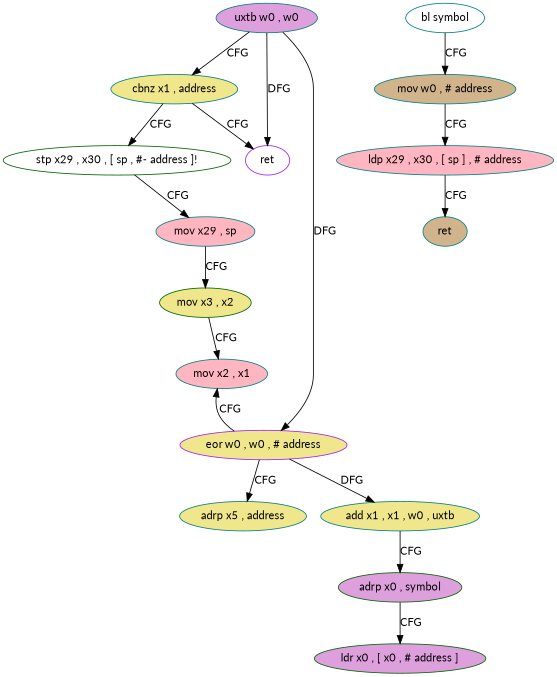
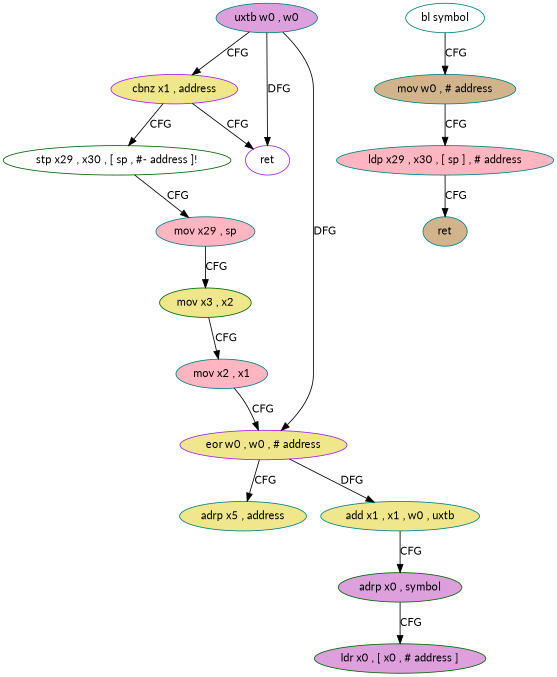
(174, 89) -> (174, 89)
(220, 417) -> (246, 404)
